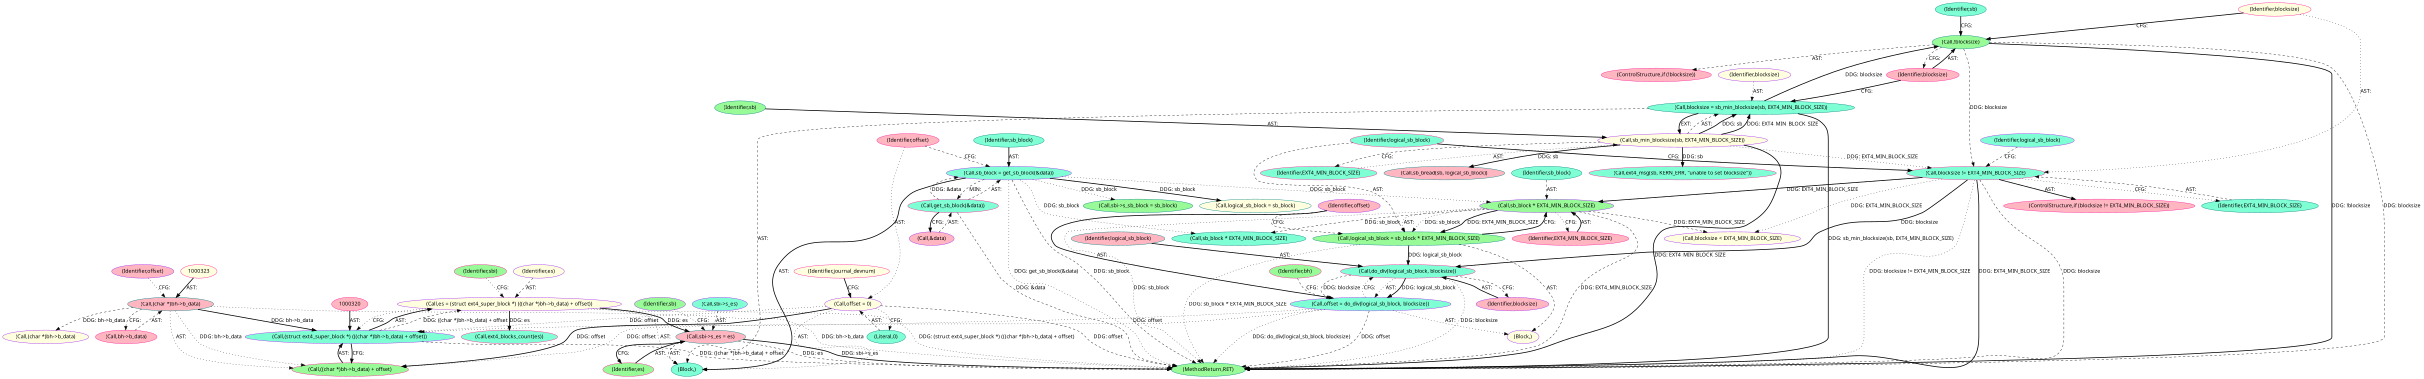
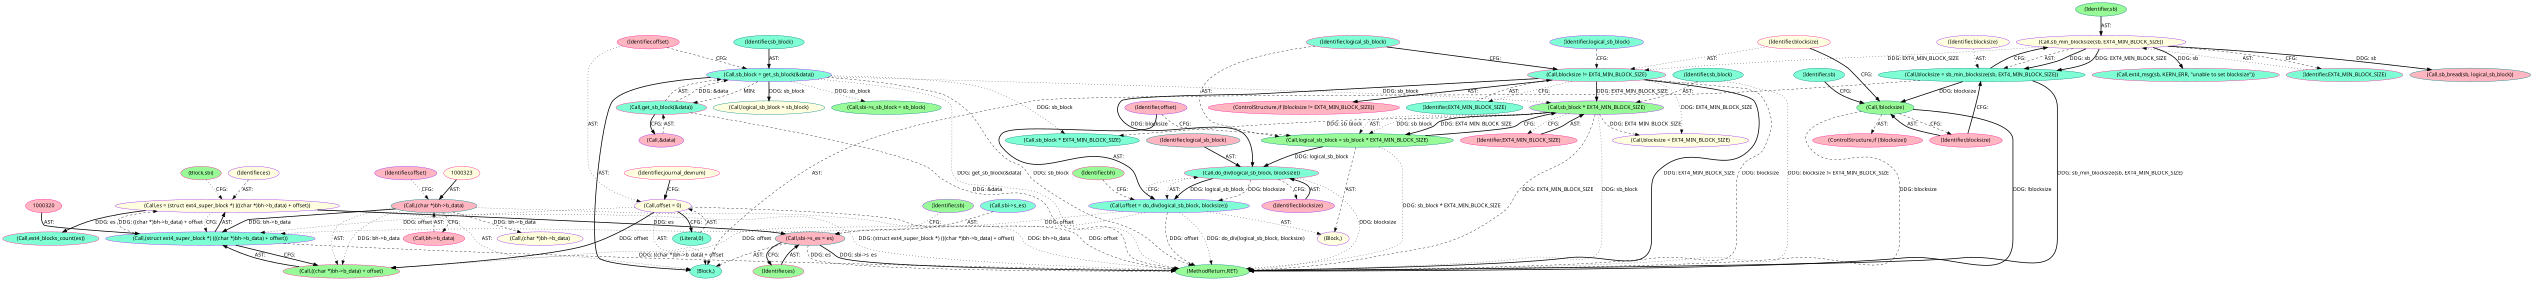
(1970, 105) -> none
(1687, 124) -> (2021, 59)
(480, 271) -> (201, 173)
(886, 315) -> (688, 220)
(1588, 333) -> none
